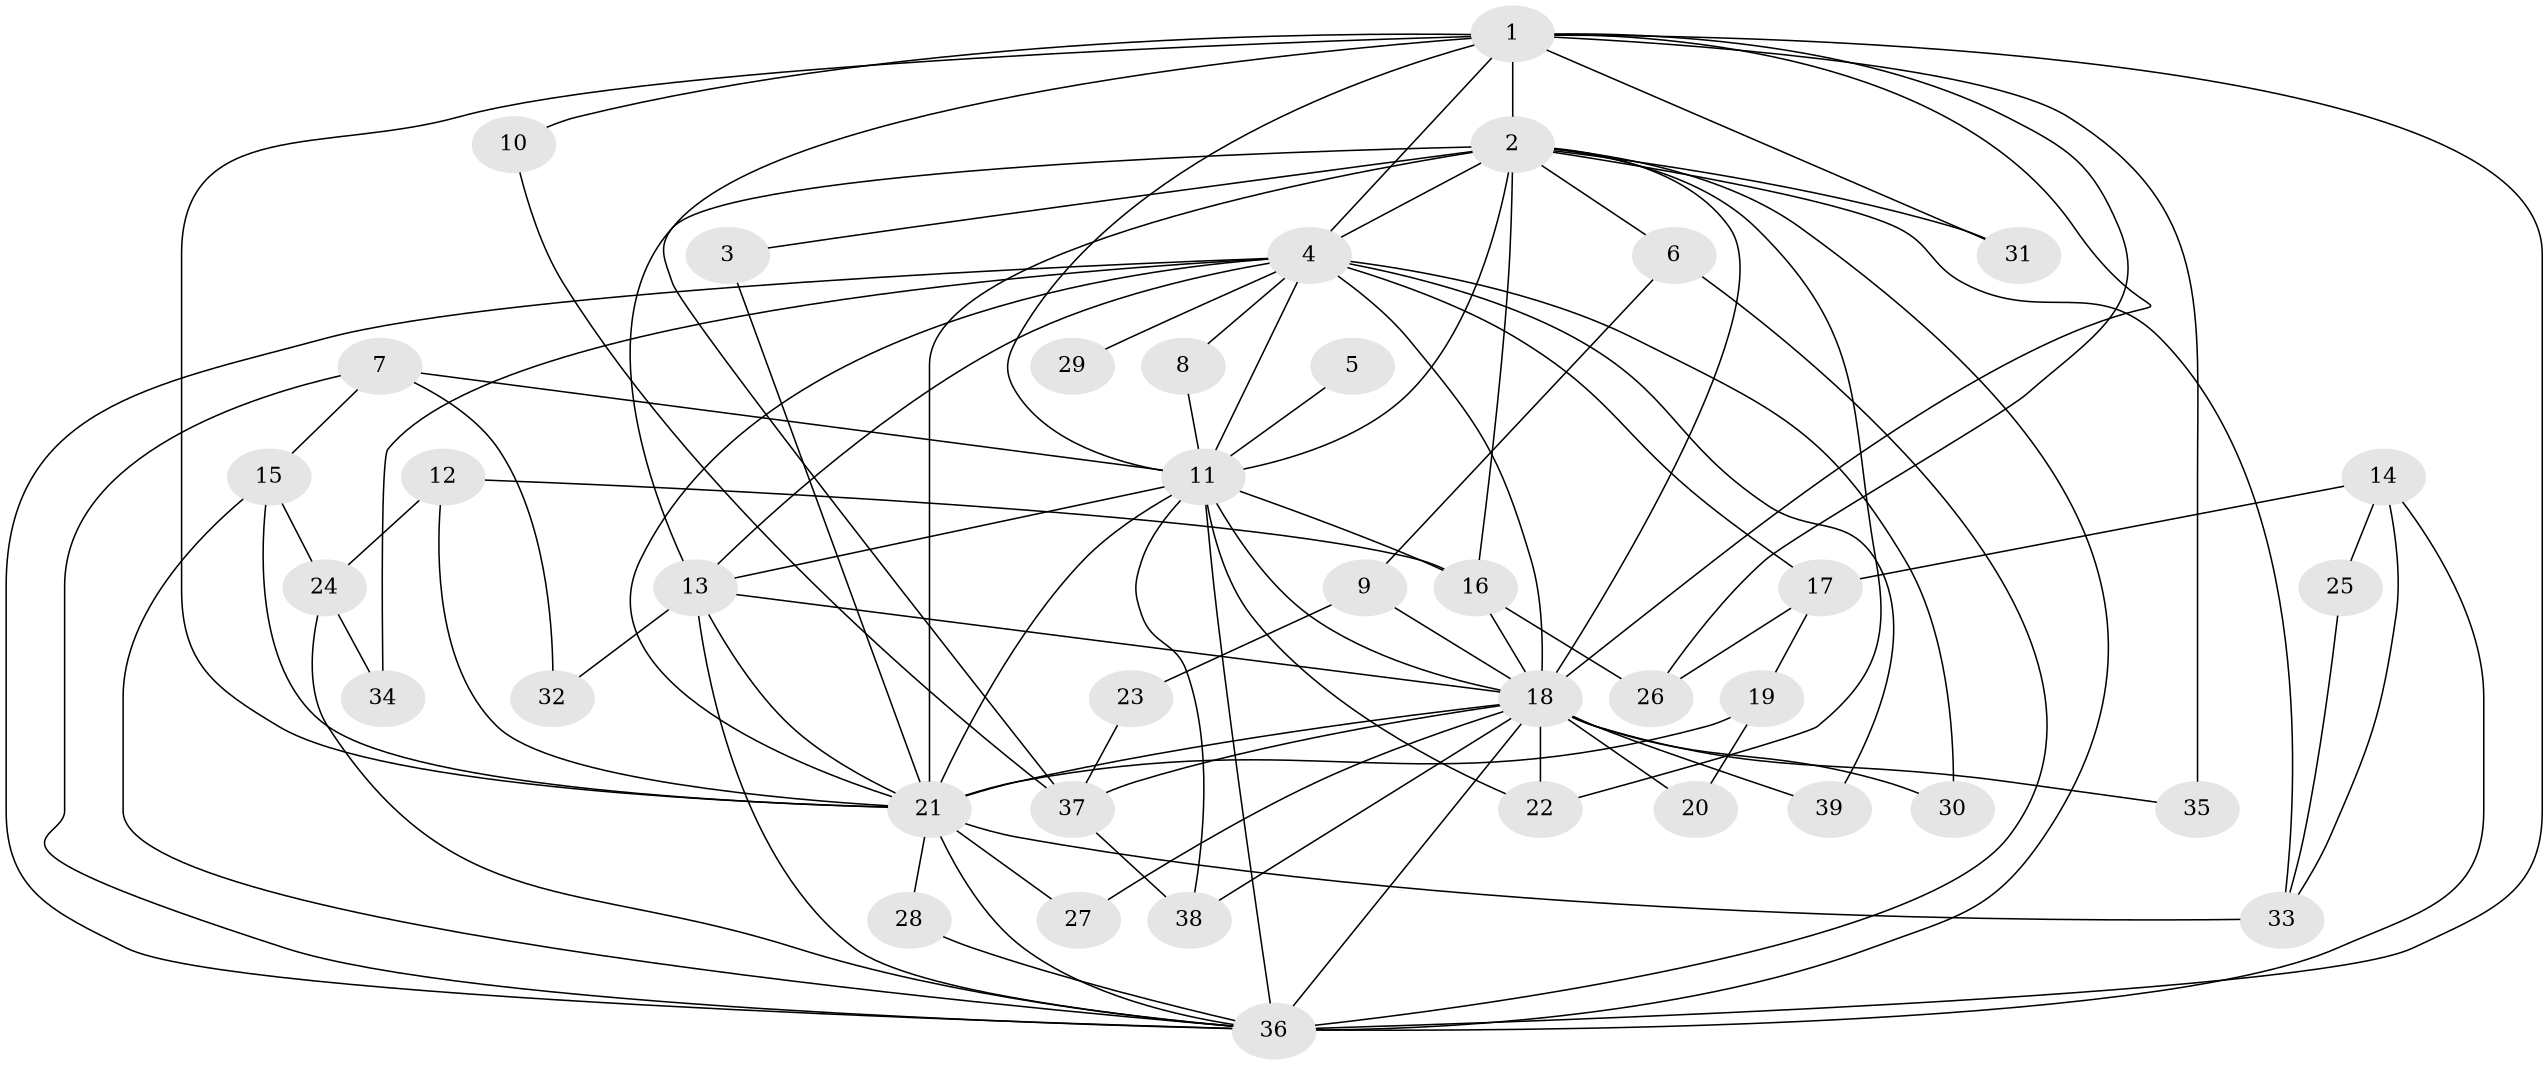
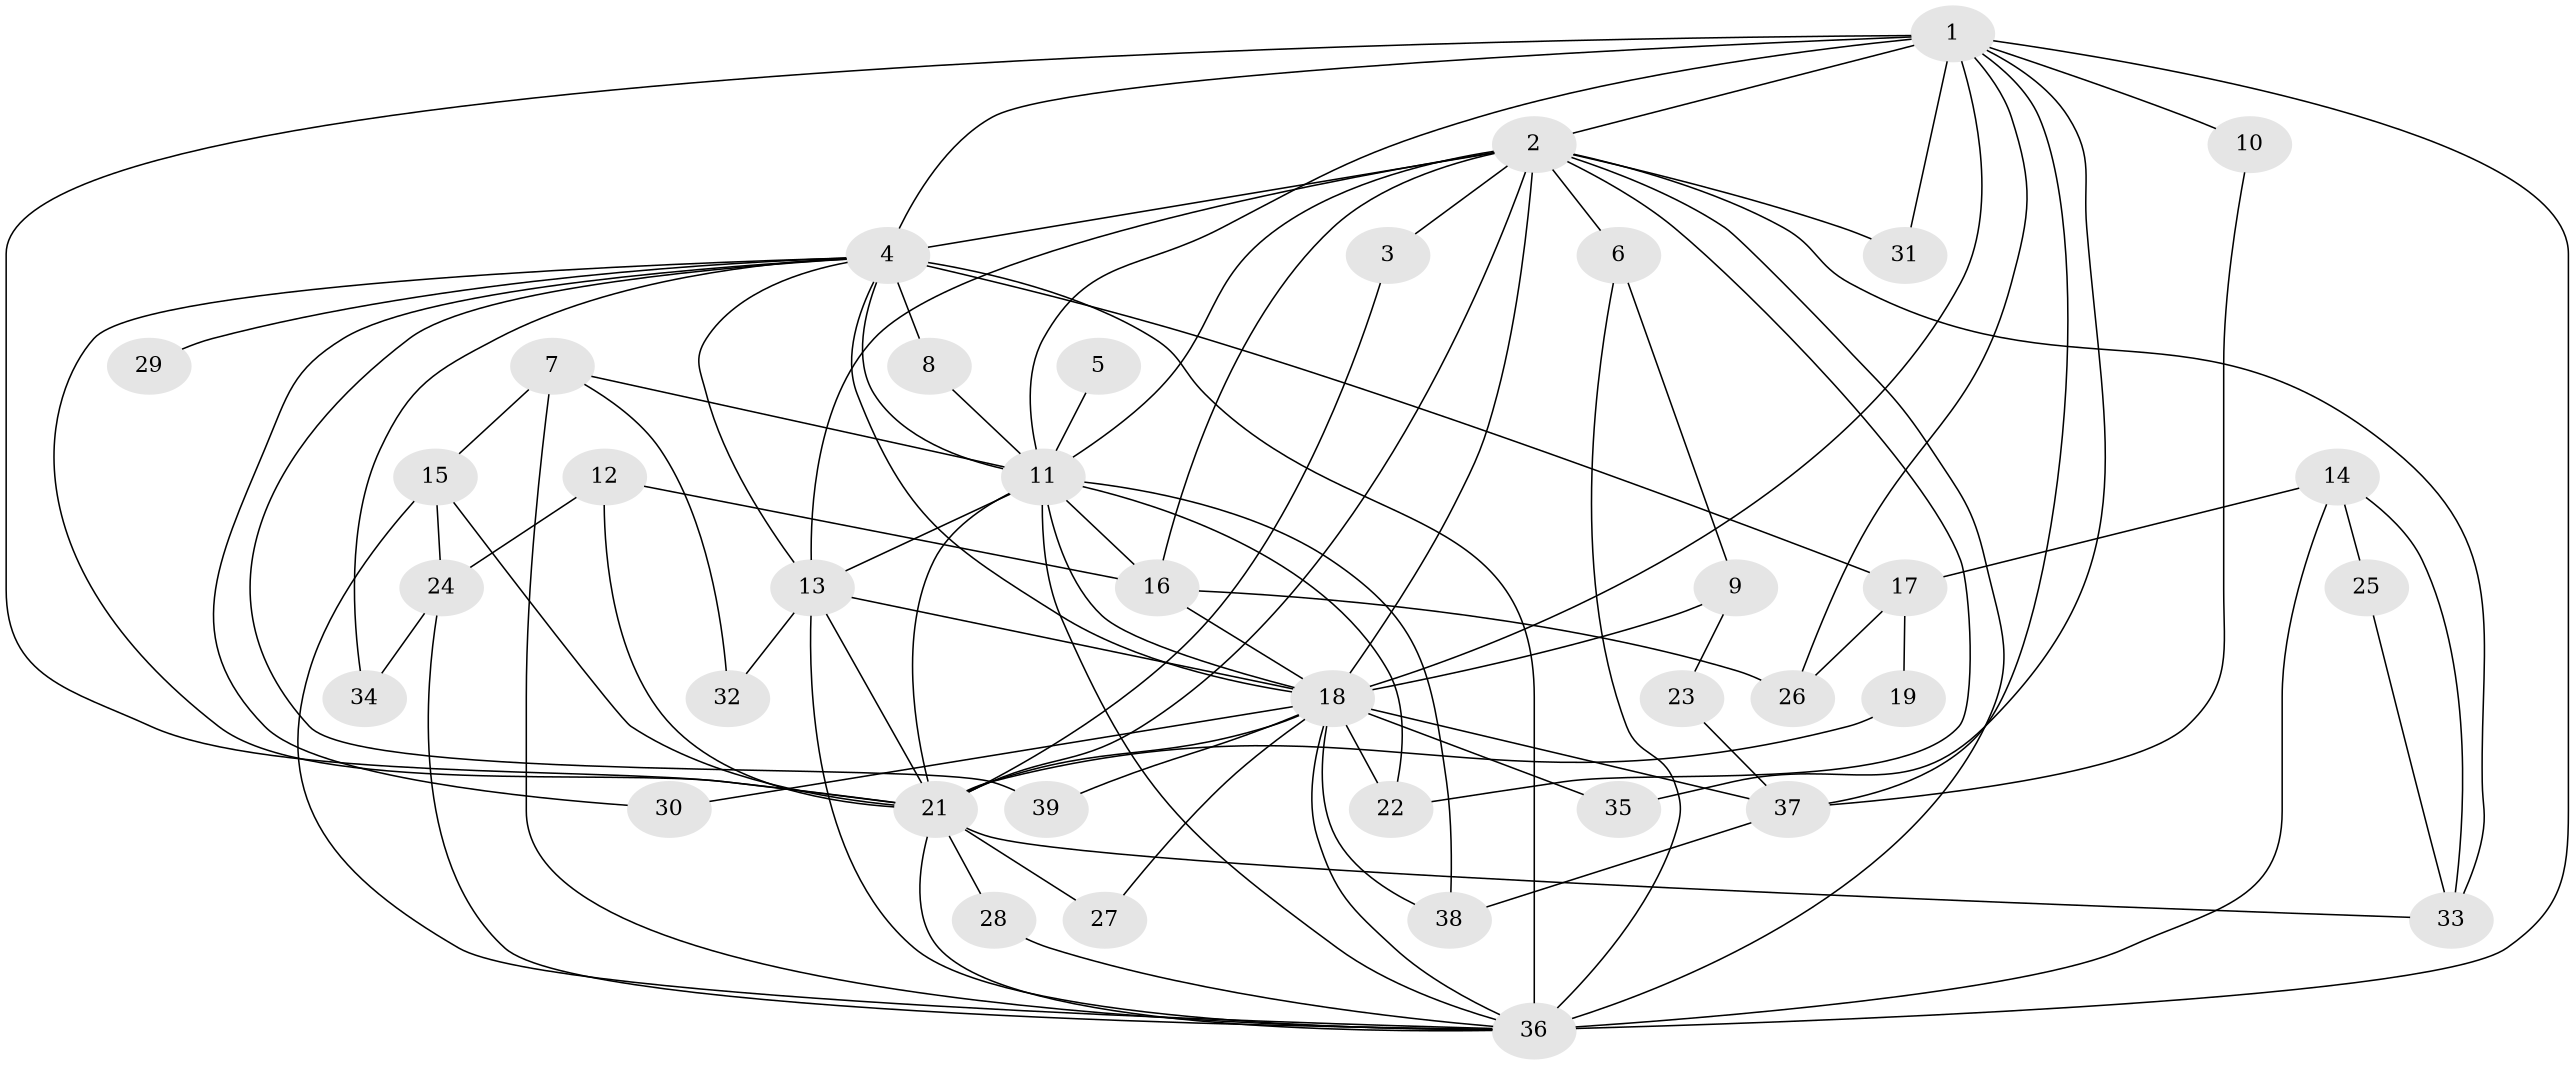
(1696, 809) -> none
